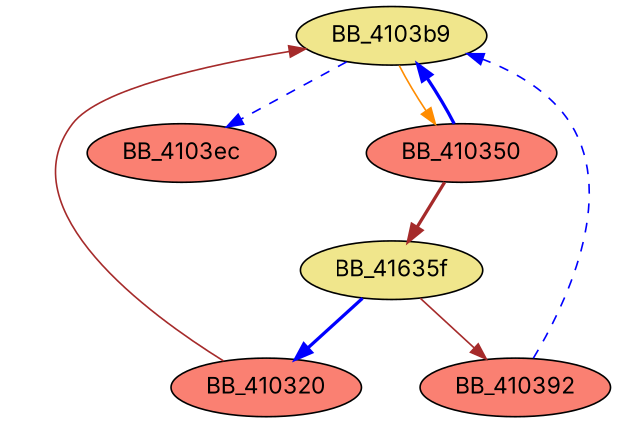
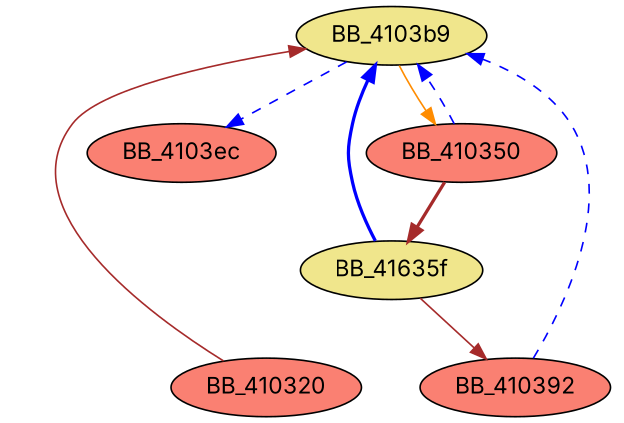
(441, 101) -> (441, 101)
(335, 323) -> (349, 161)
